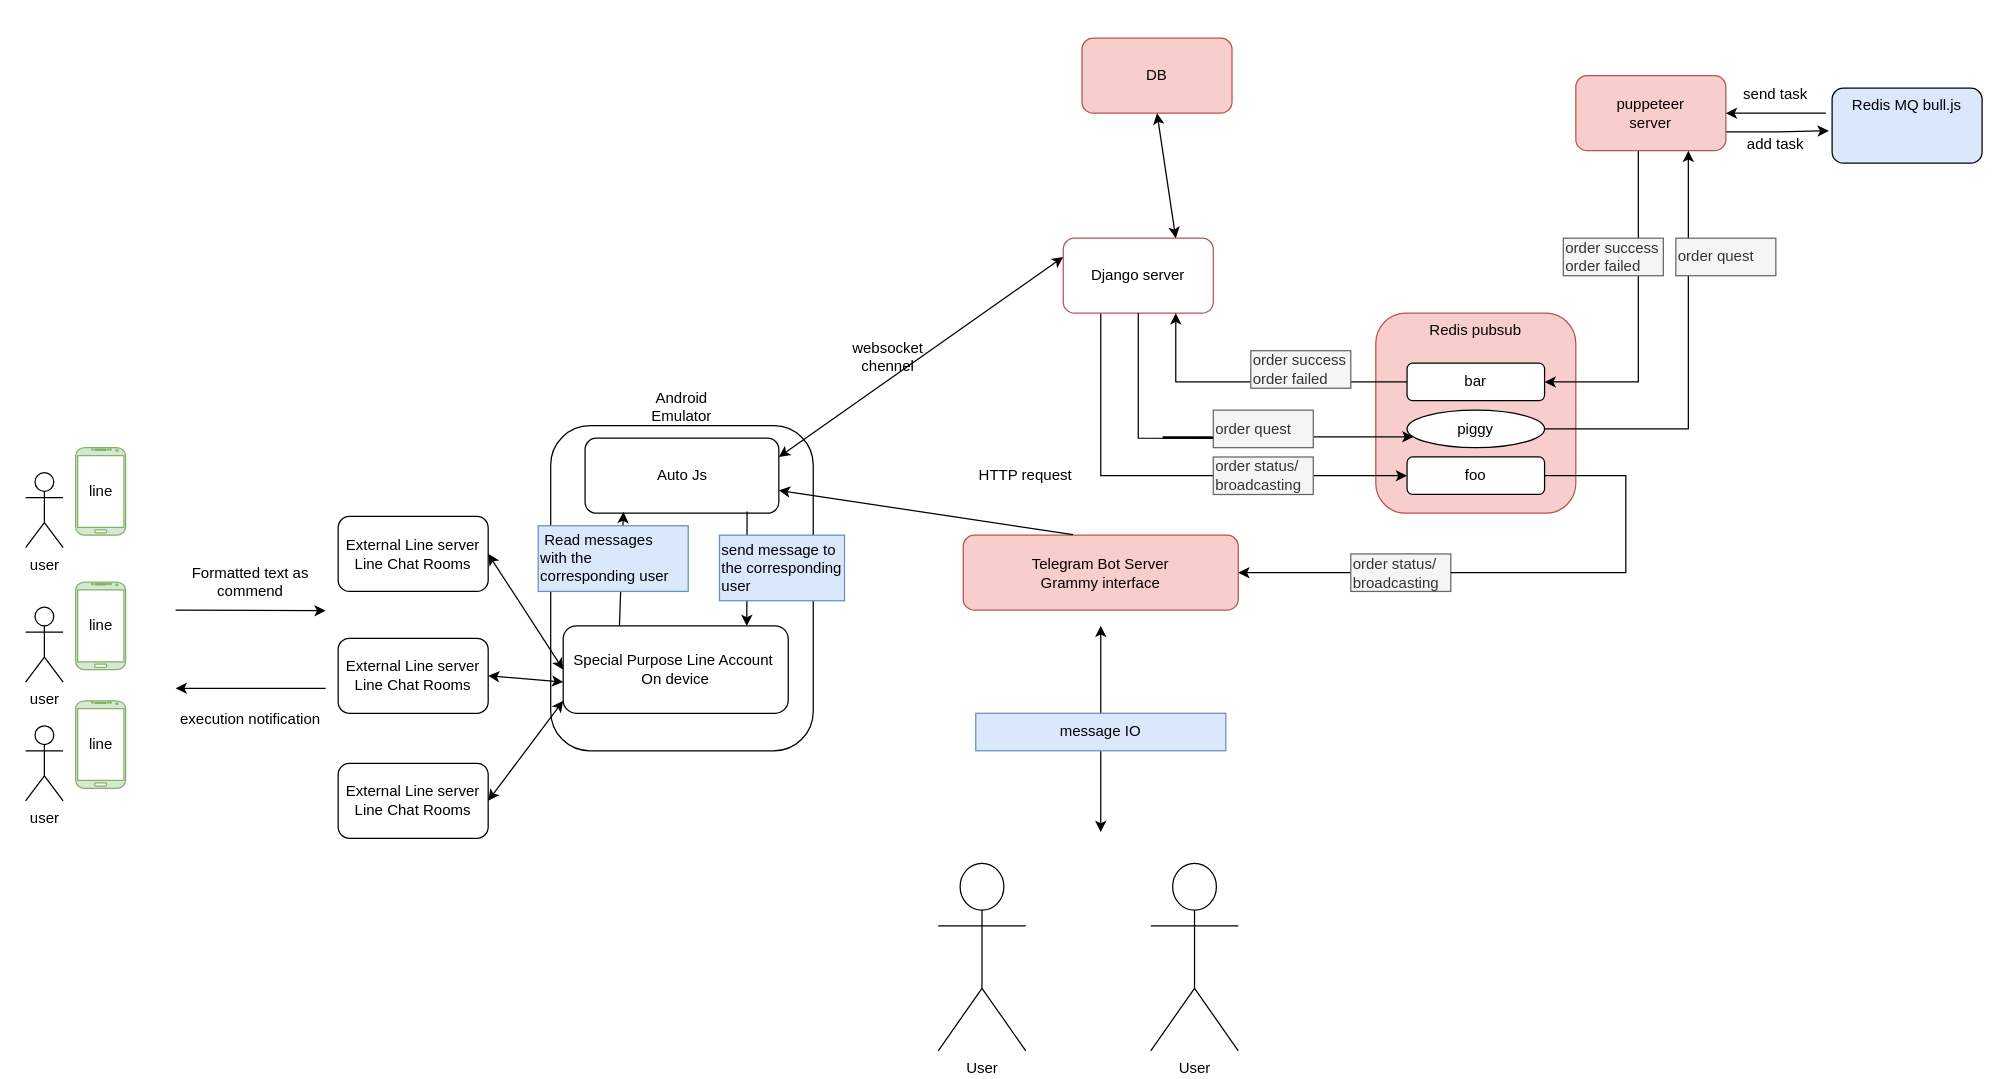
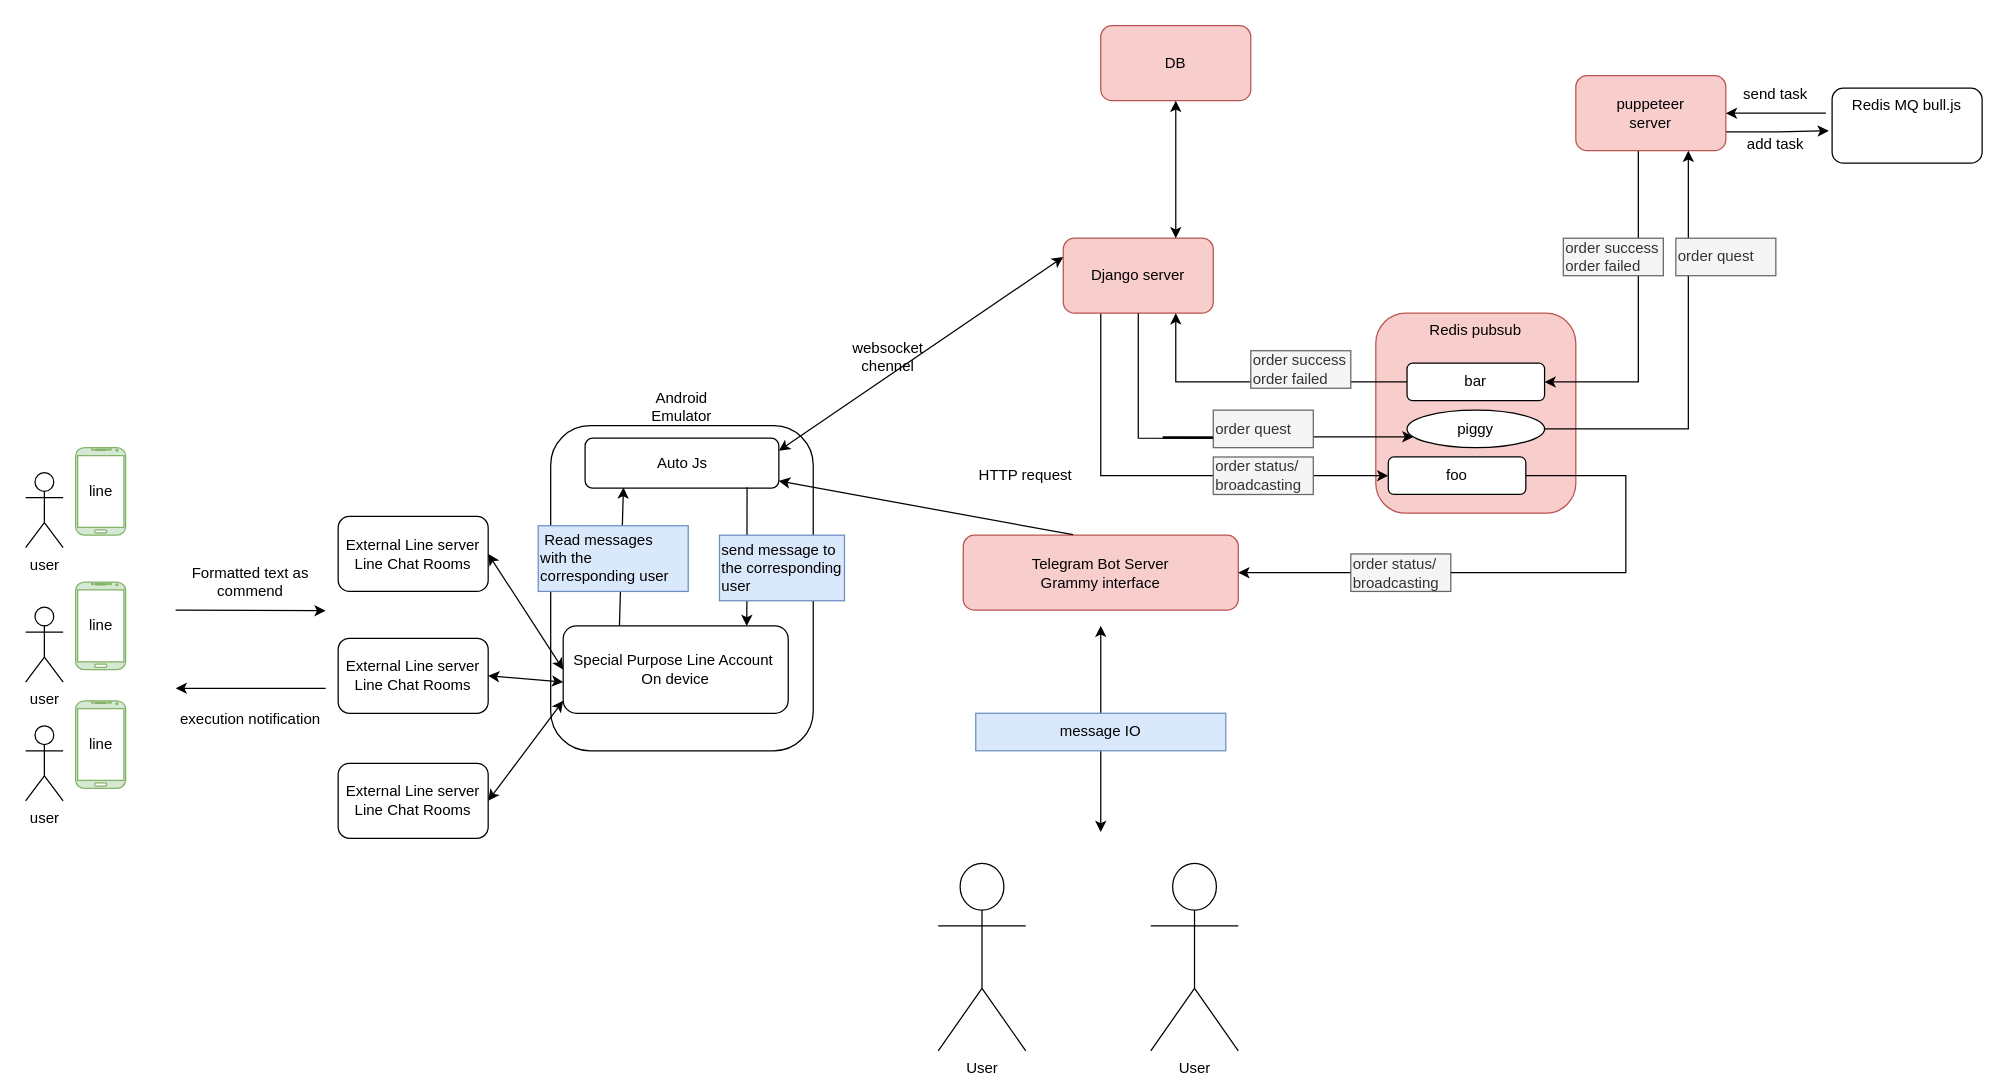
(1157, 76) -> (1176, 63)
(1907, 126) -> (1907, 126)
(1138, 276) -> (1138, 276)
(682, 476) -> (682, 463)
(1476, 476) -> (1457, 476)
